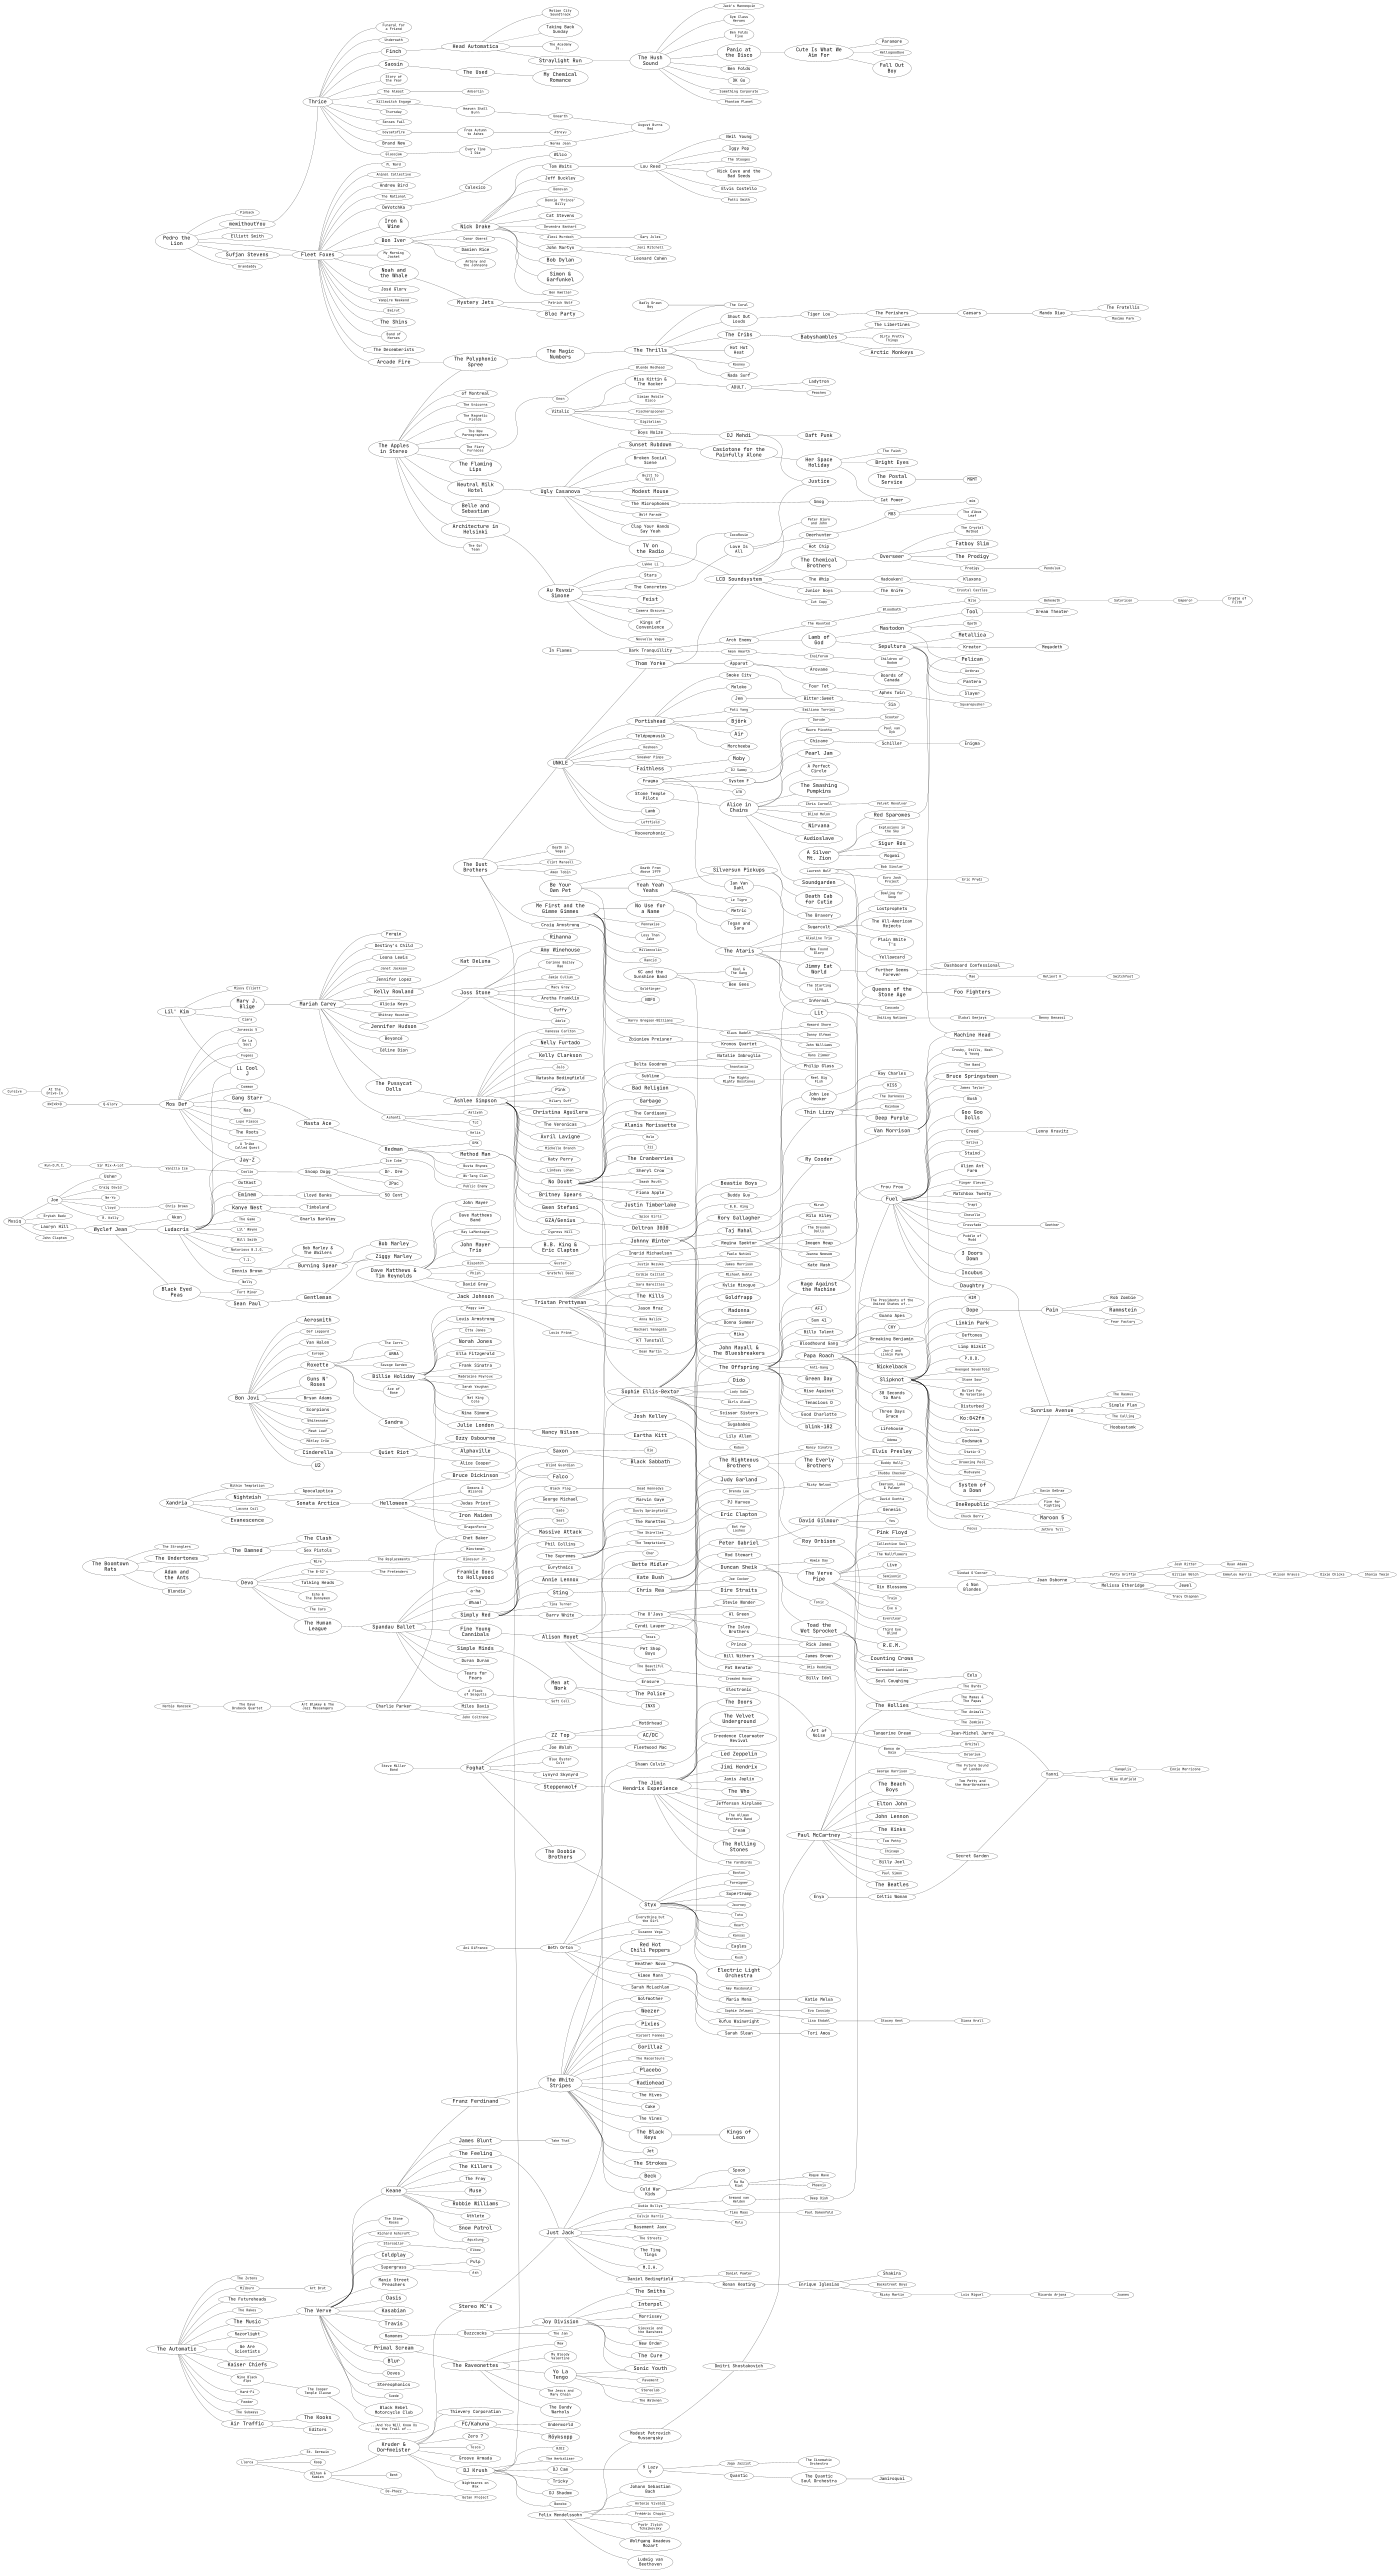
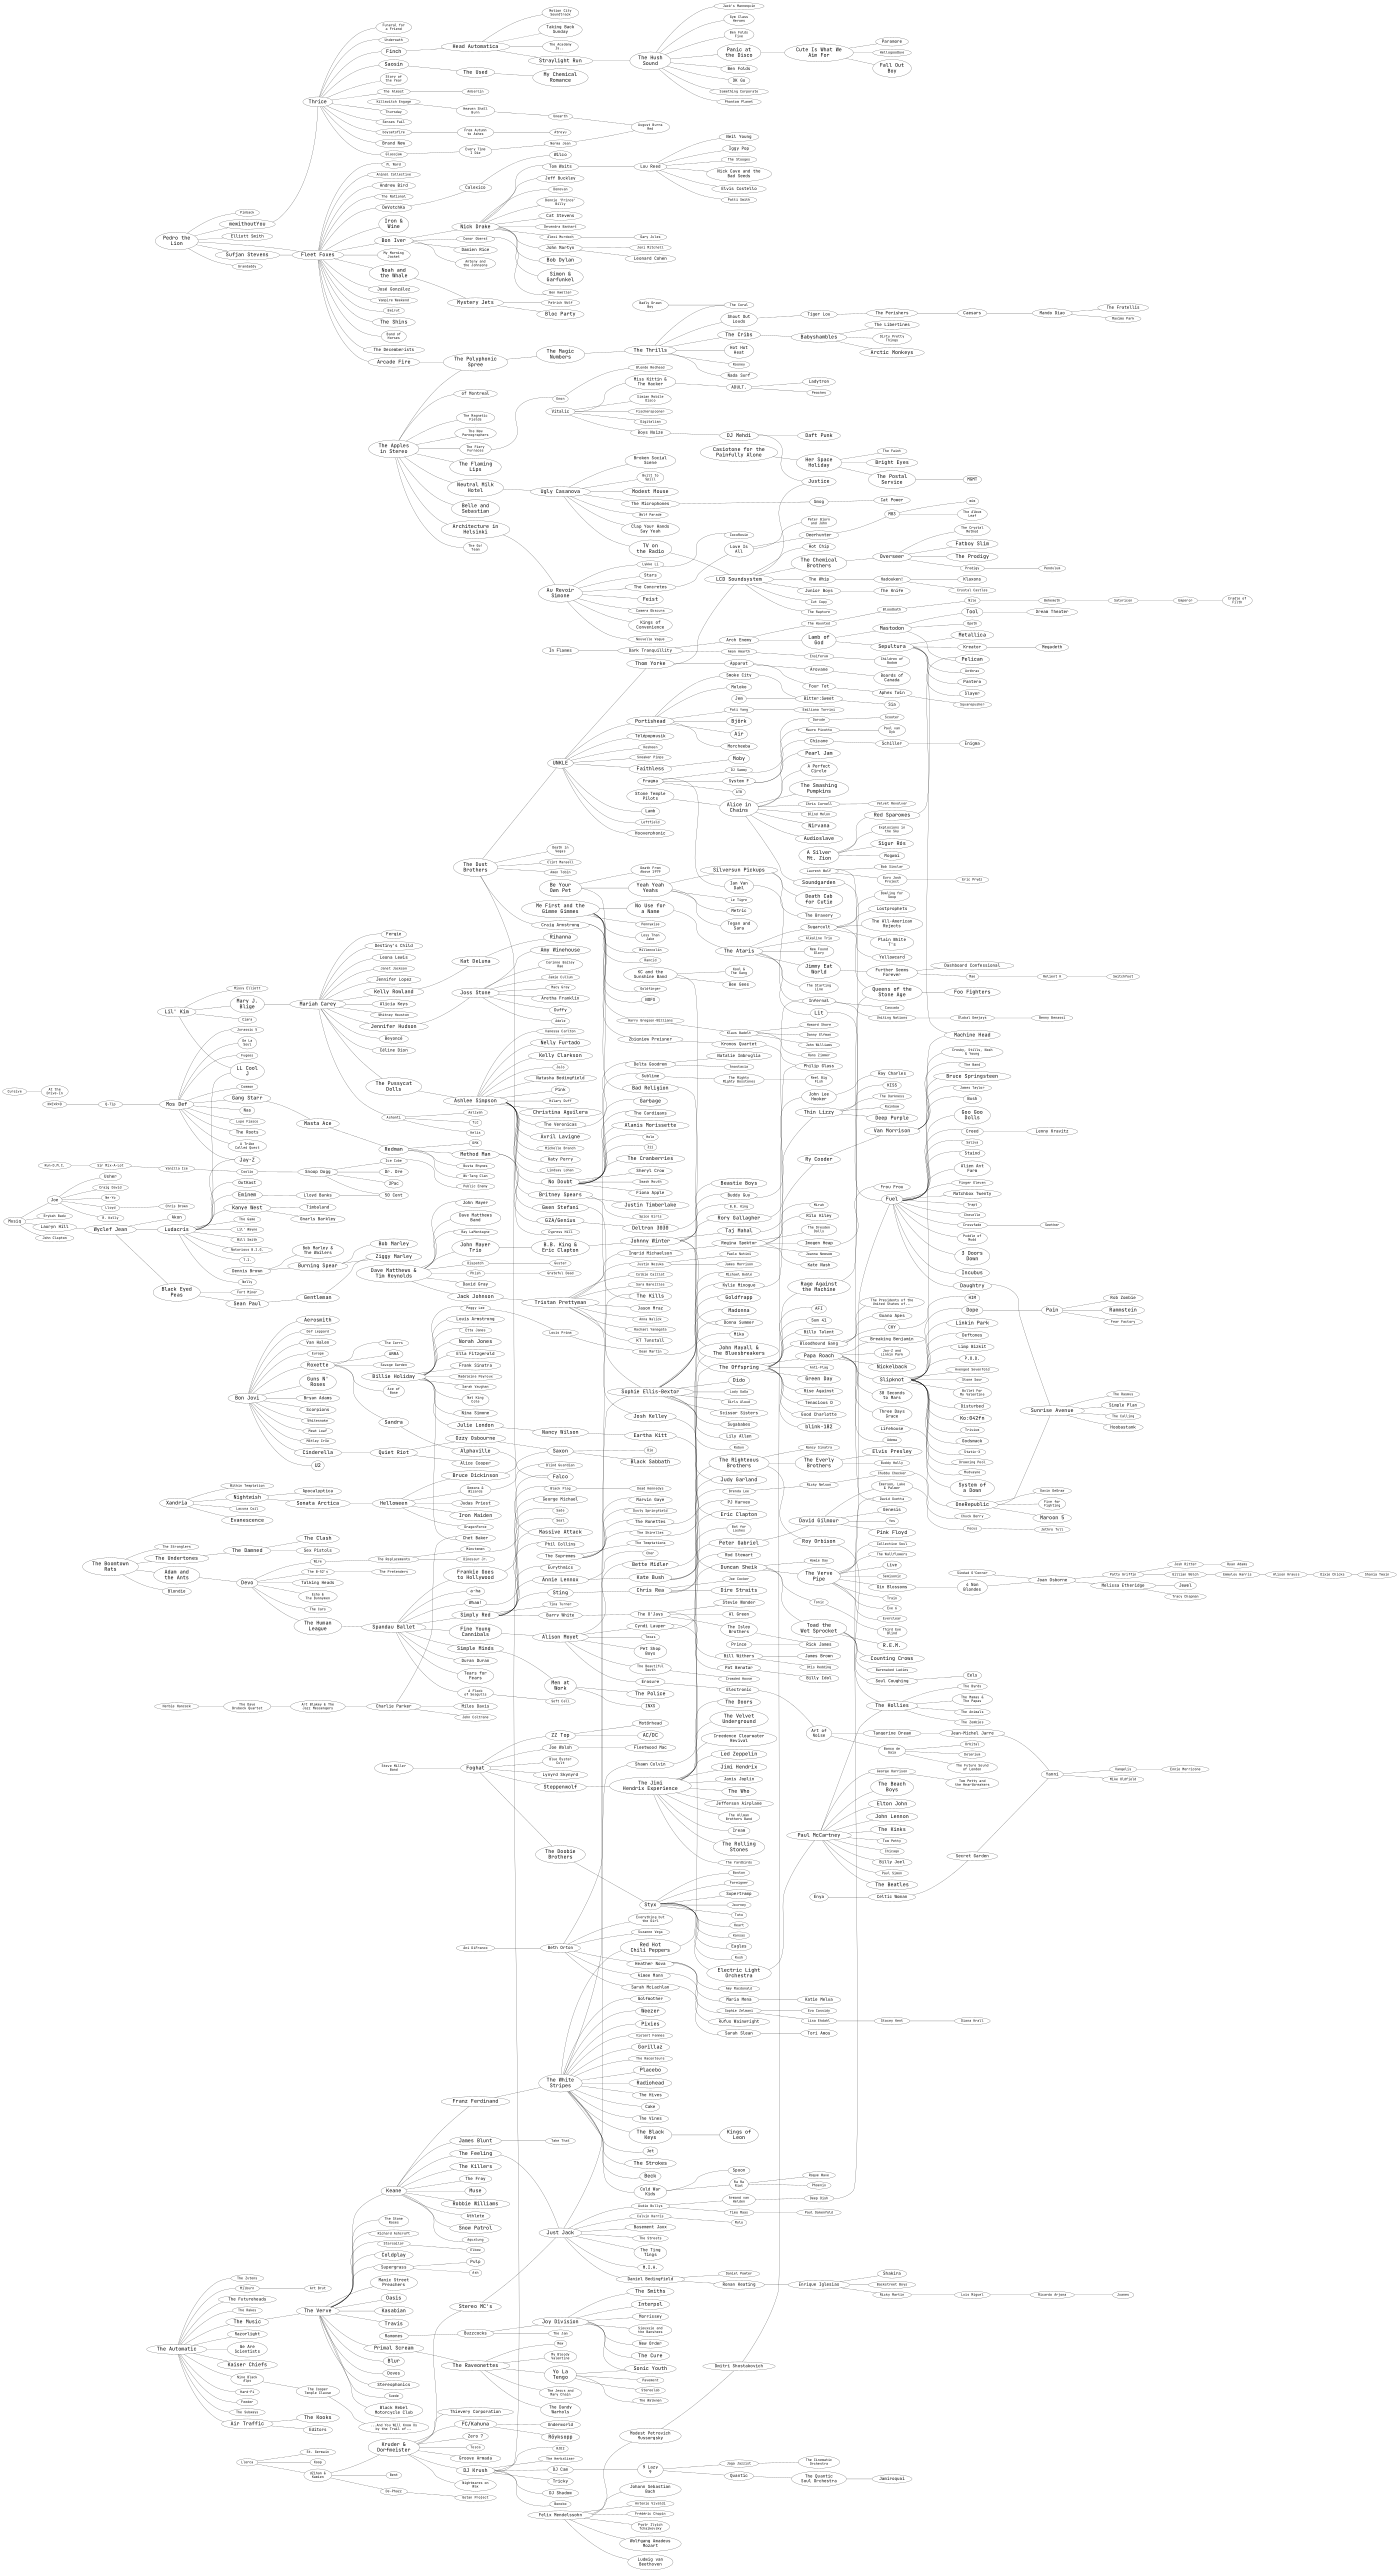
(394, 289) -> (394, 289)
(476, 405) -> none
(650, 445) -> none
(856, 484) -> (855, 471)
none -> (819, 612)
(110, 1104) -> (110, 1104)
(819, 1368) -> (819, 1368)
